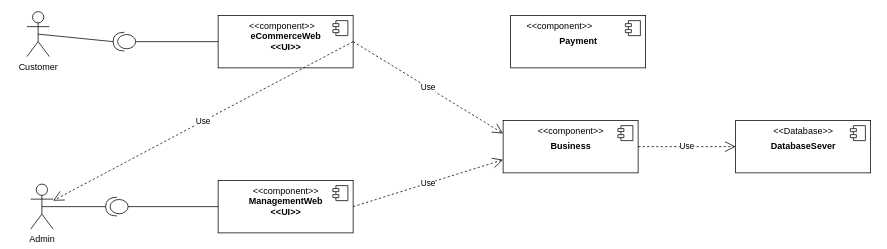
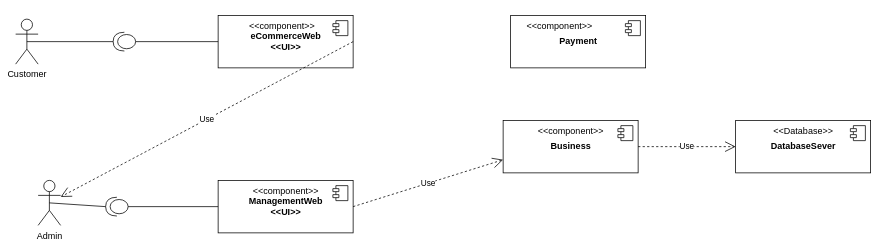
(38, 34) -> (27, 42)
(427, 87) -> none
(42, 207) -> (49, 203)
